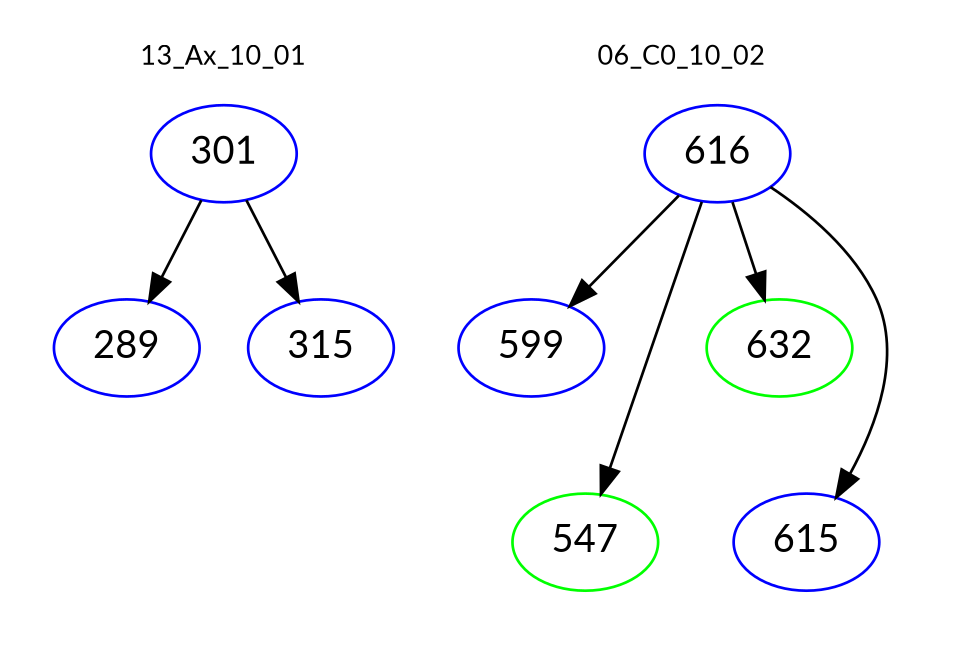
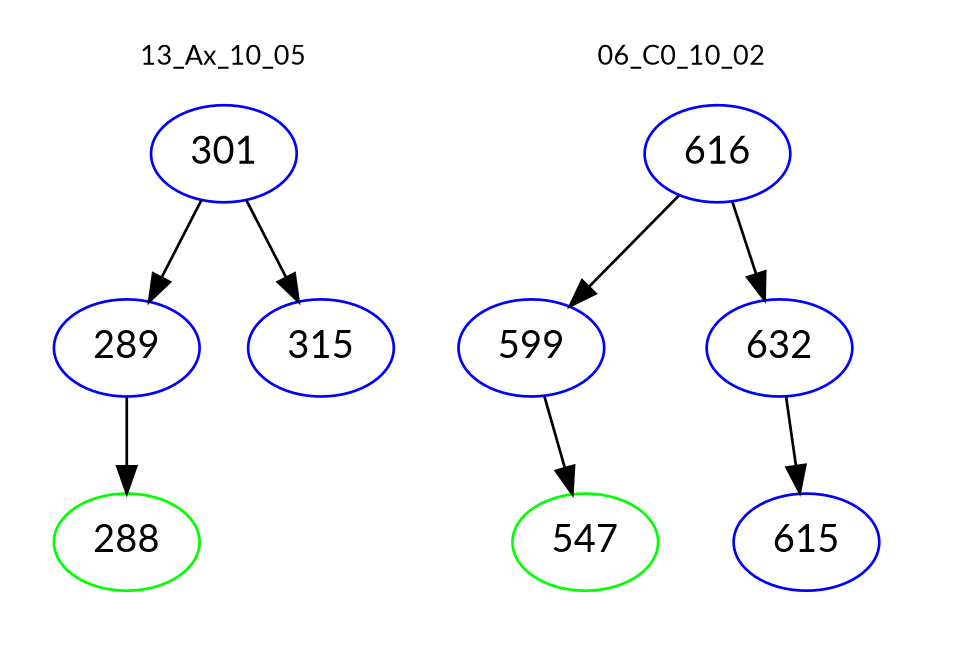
(224, 58) -> (224, 58)
(881, 312) -> (791, 431)
(656, 335) -> (555, 432)
(779, 348) -> (779, 348)
none -> (127, 542)
